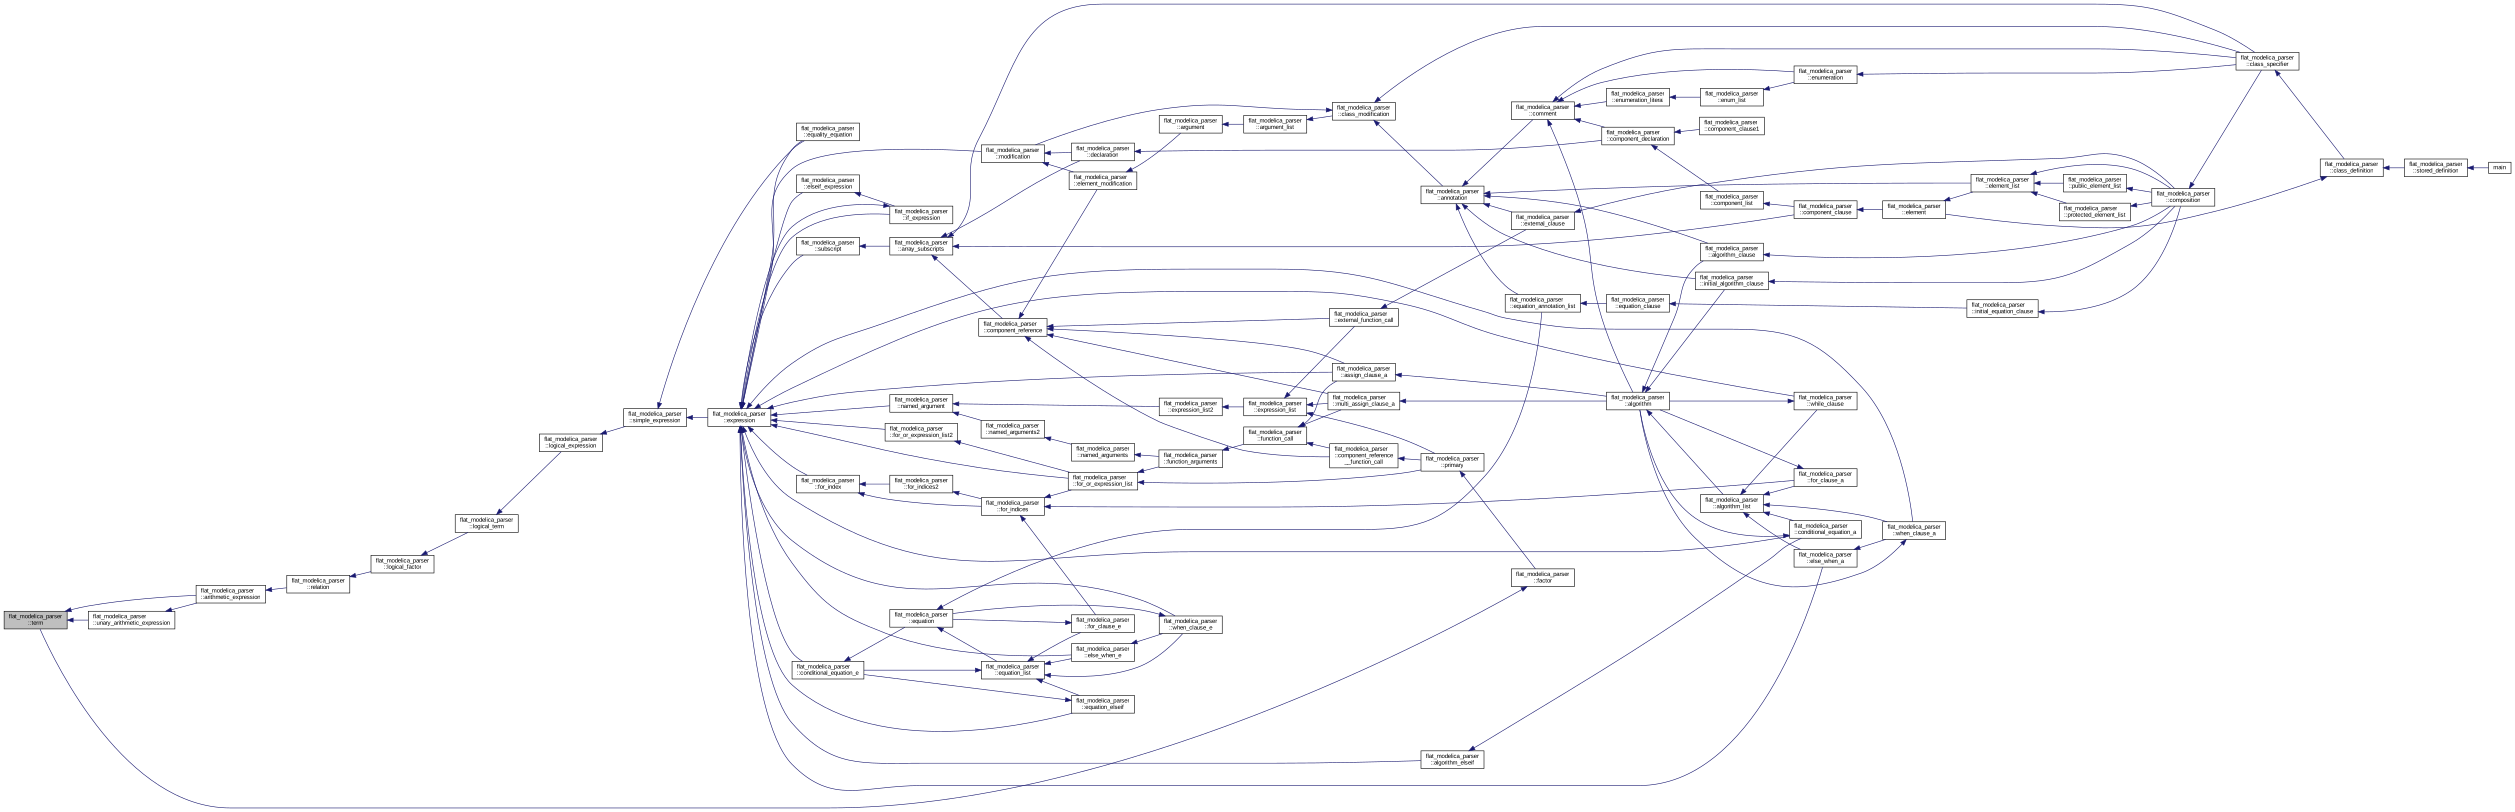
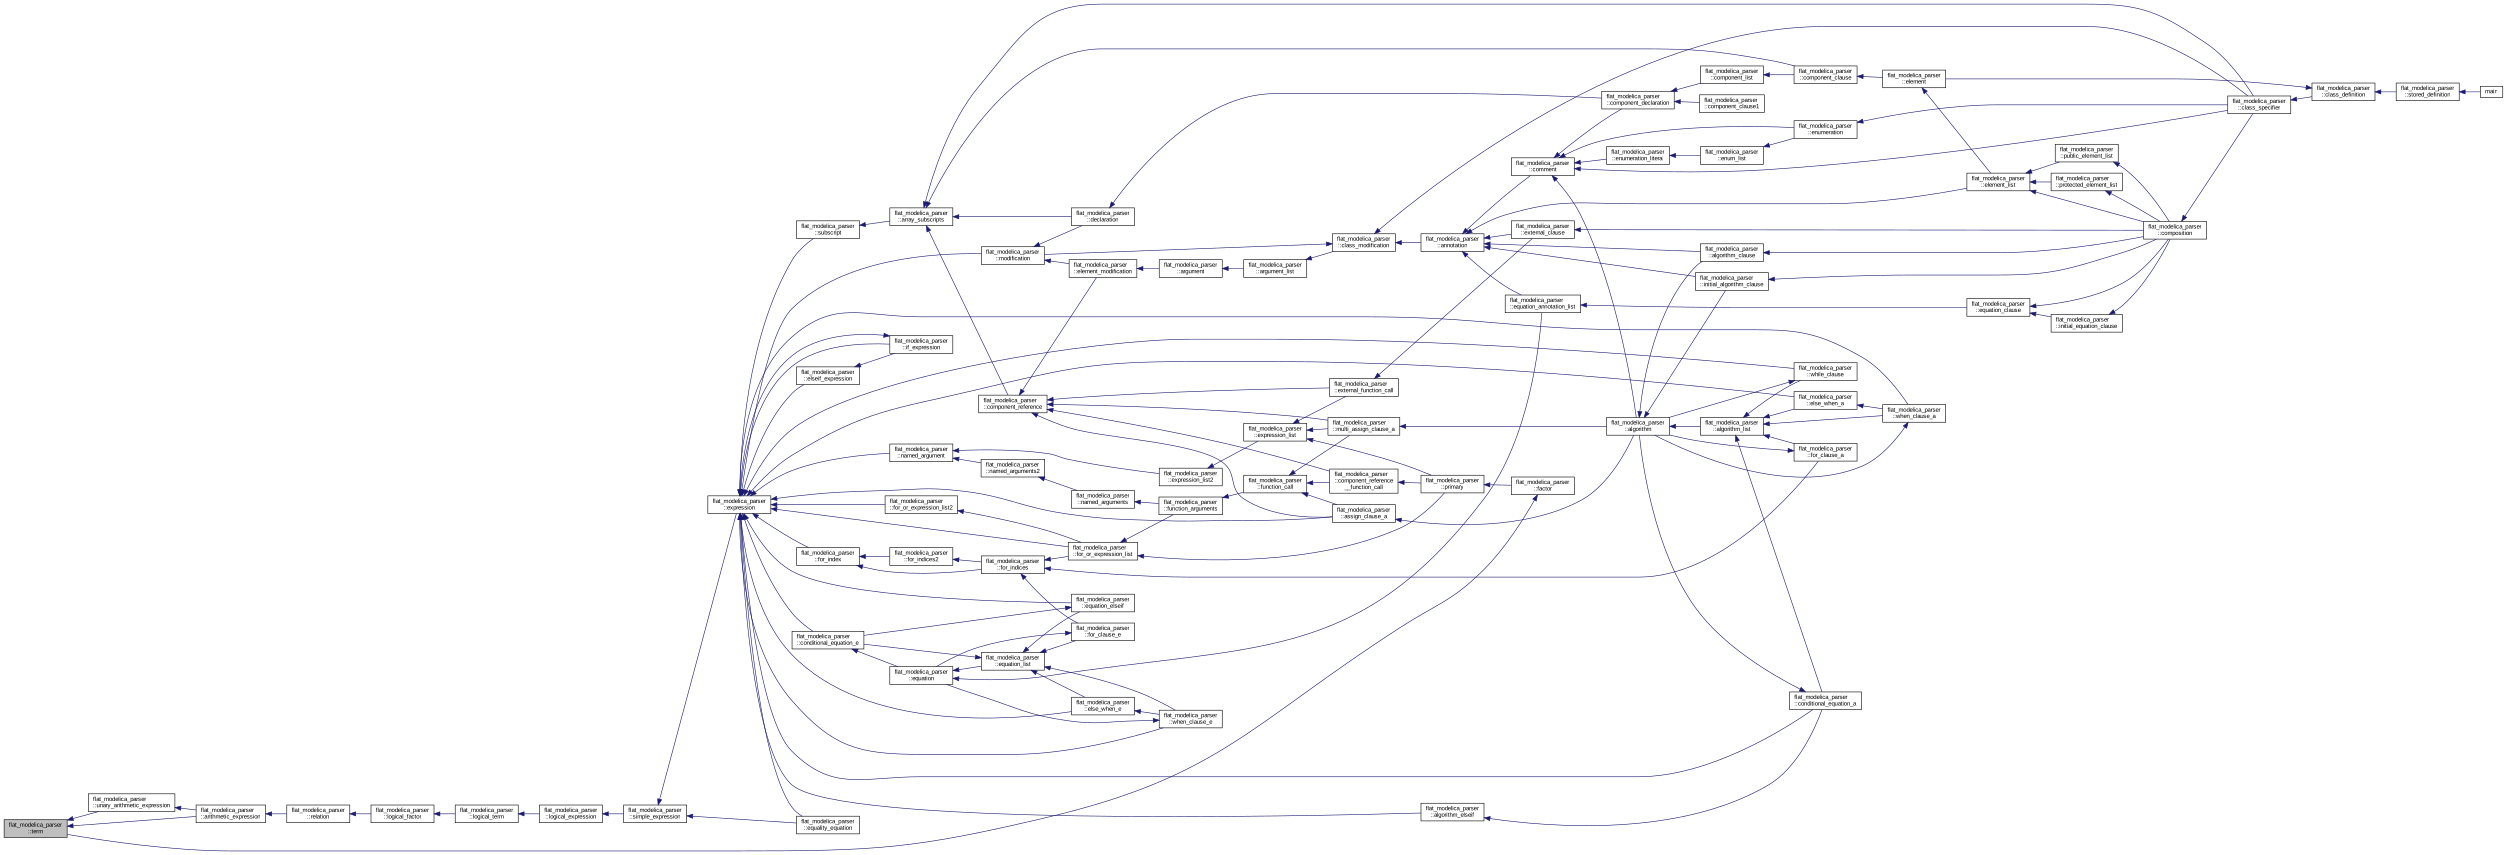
none -> (2111, 289)
